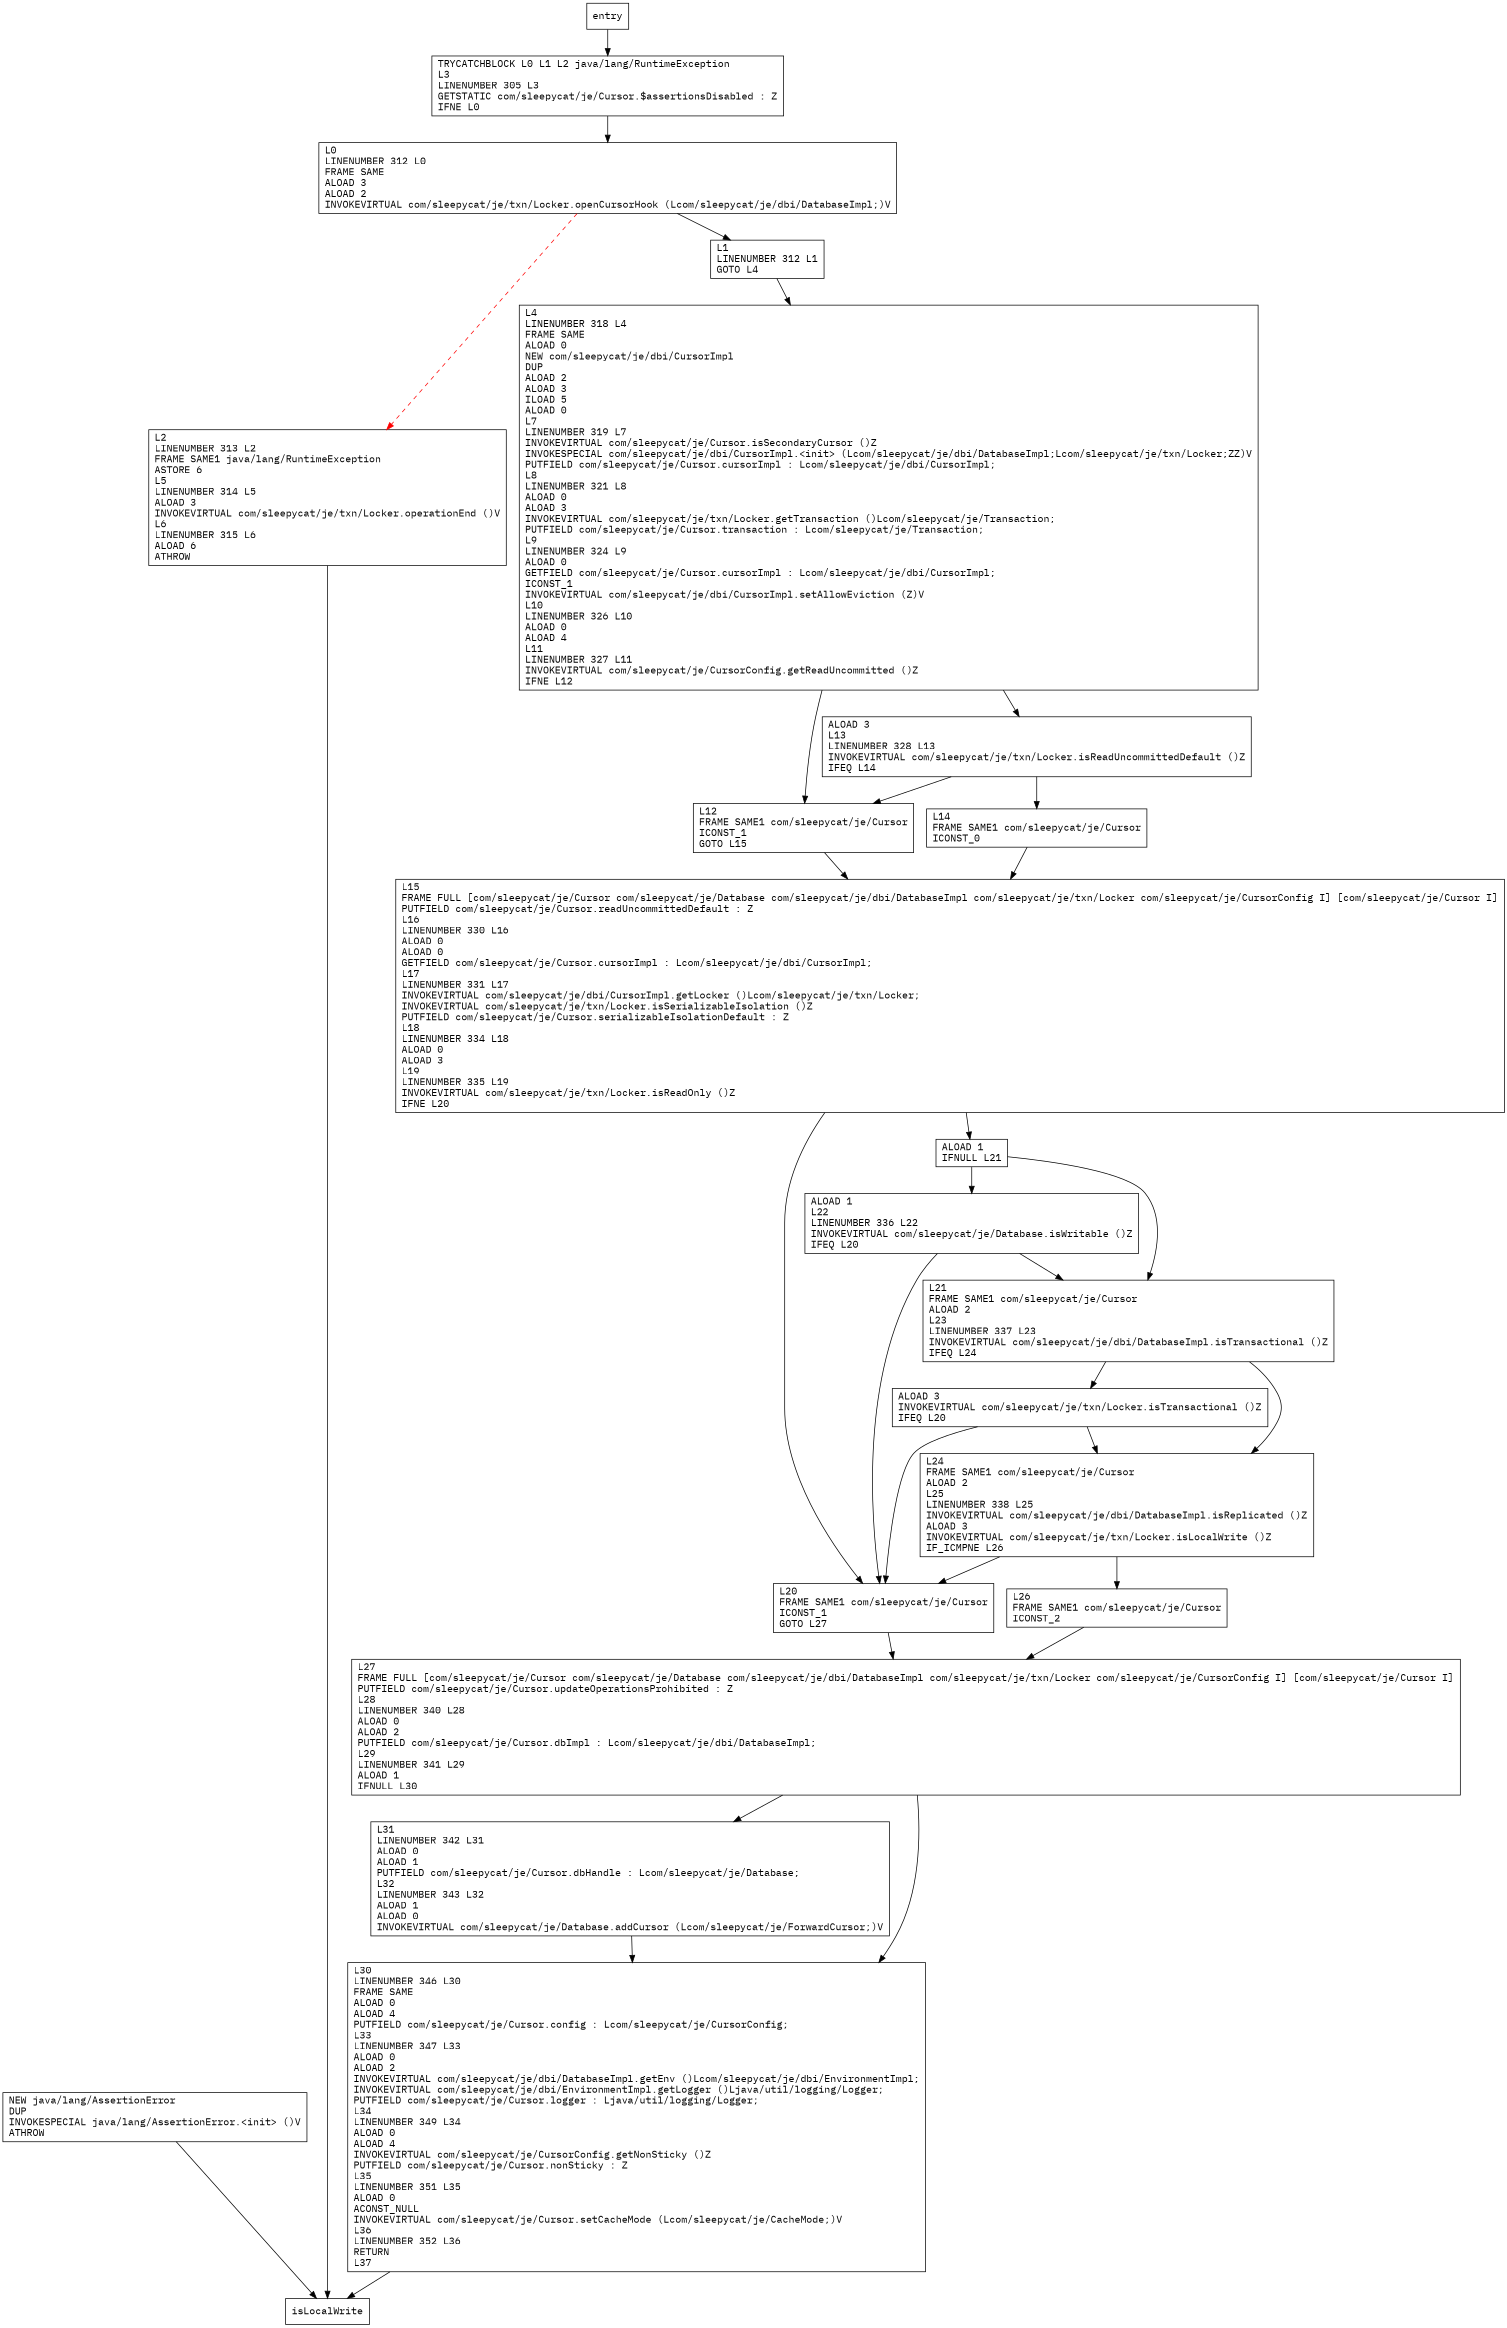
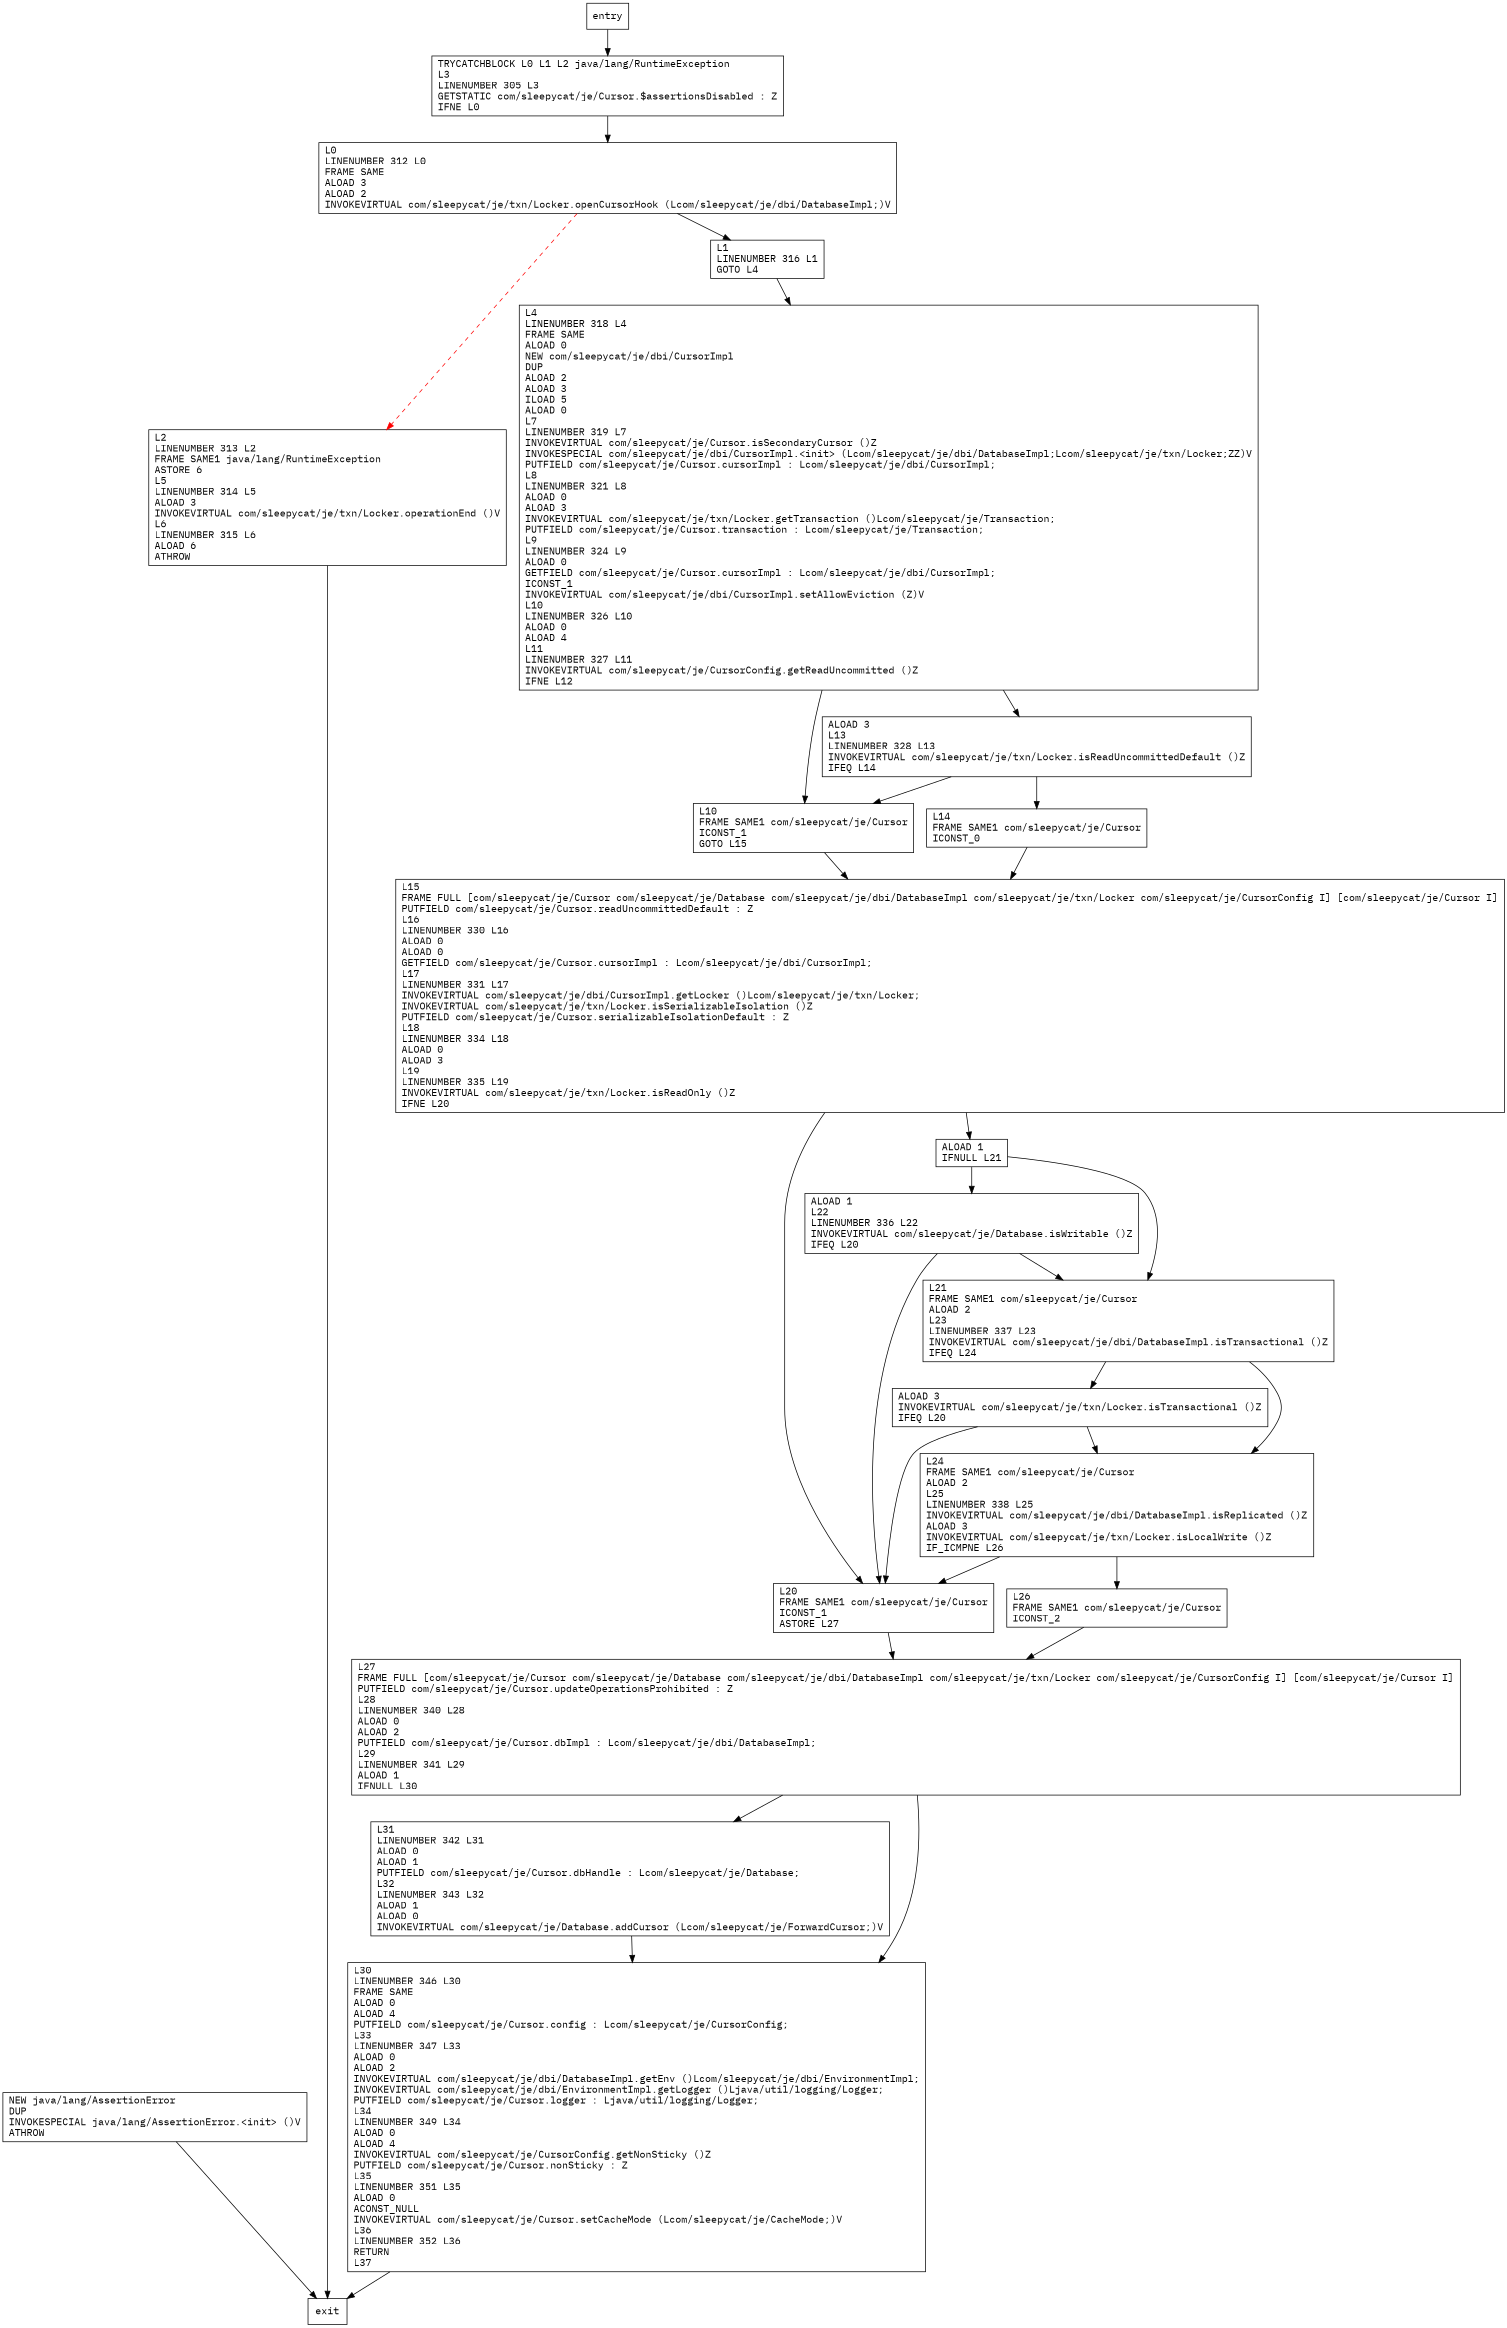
(767, 259) -> (767, 259)
(803, 828) -> (803, 828)
(884, 1608) -> (884, 1608)
(328, 2311) -> (328, 2311)
